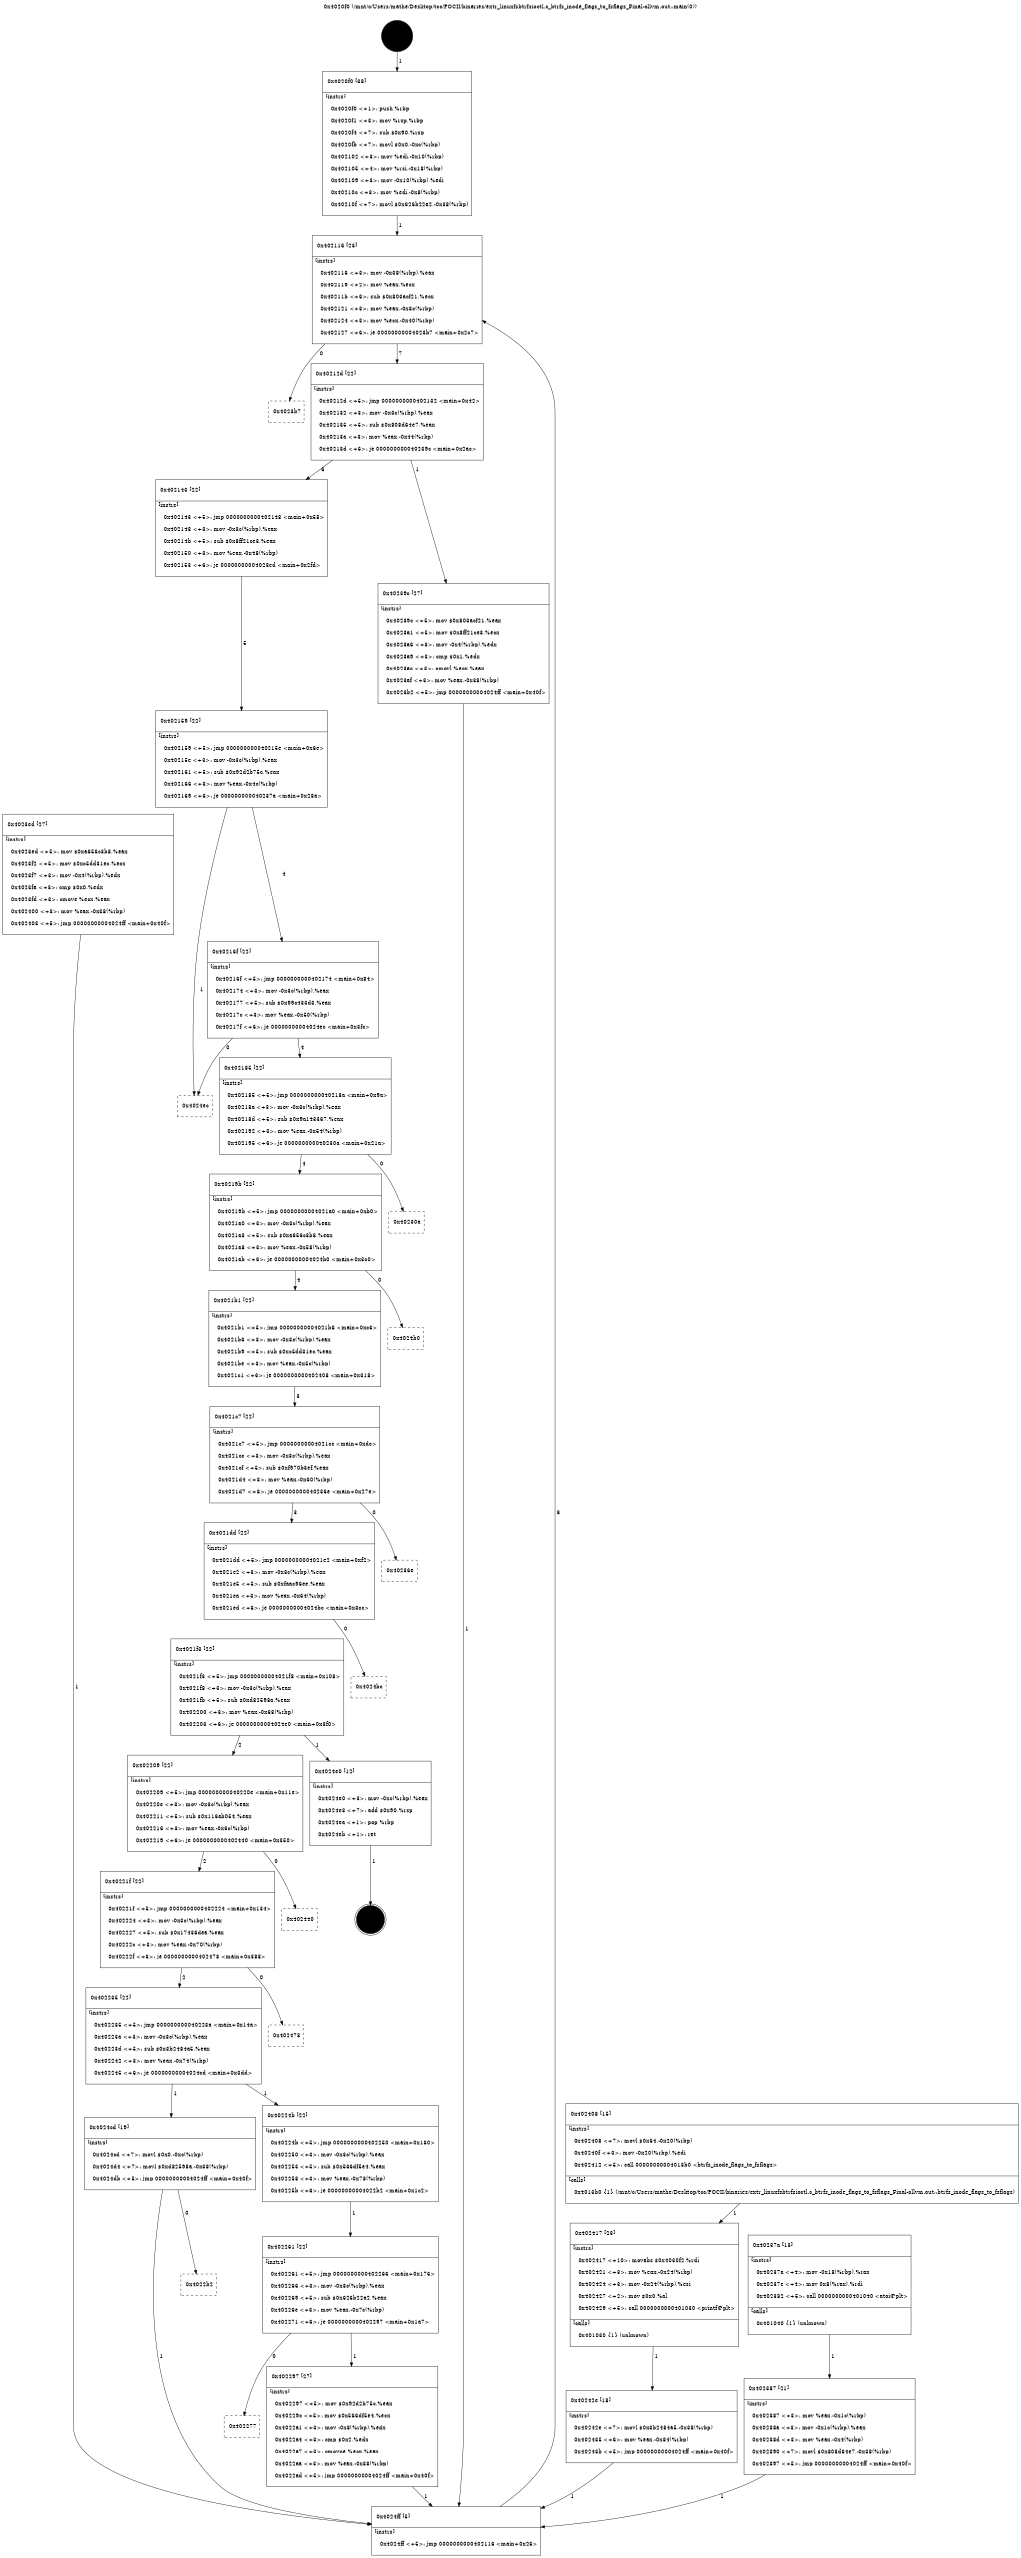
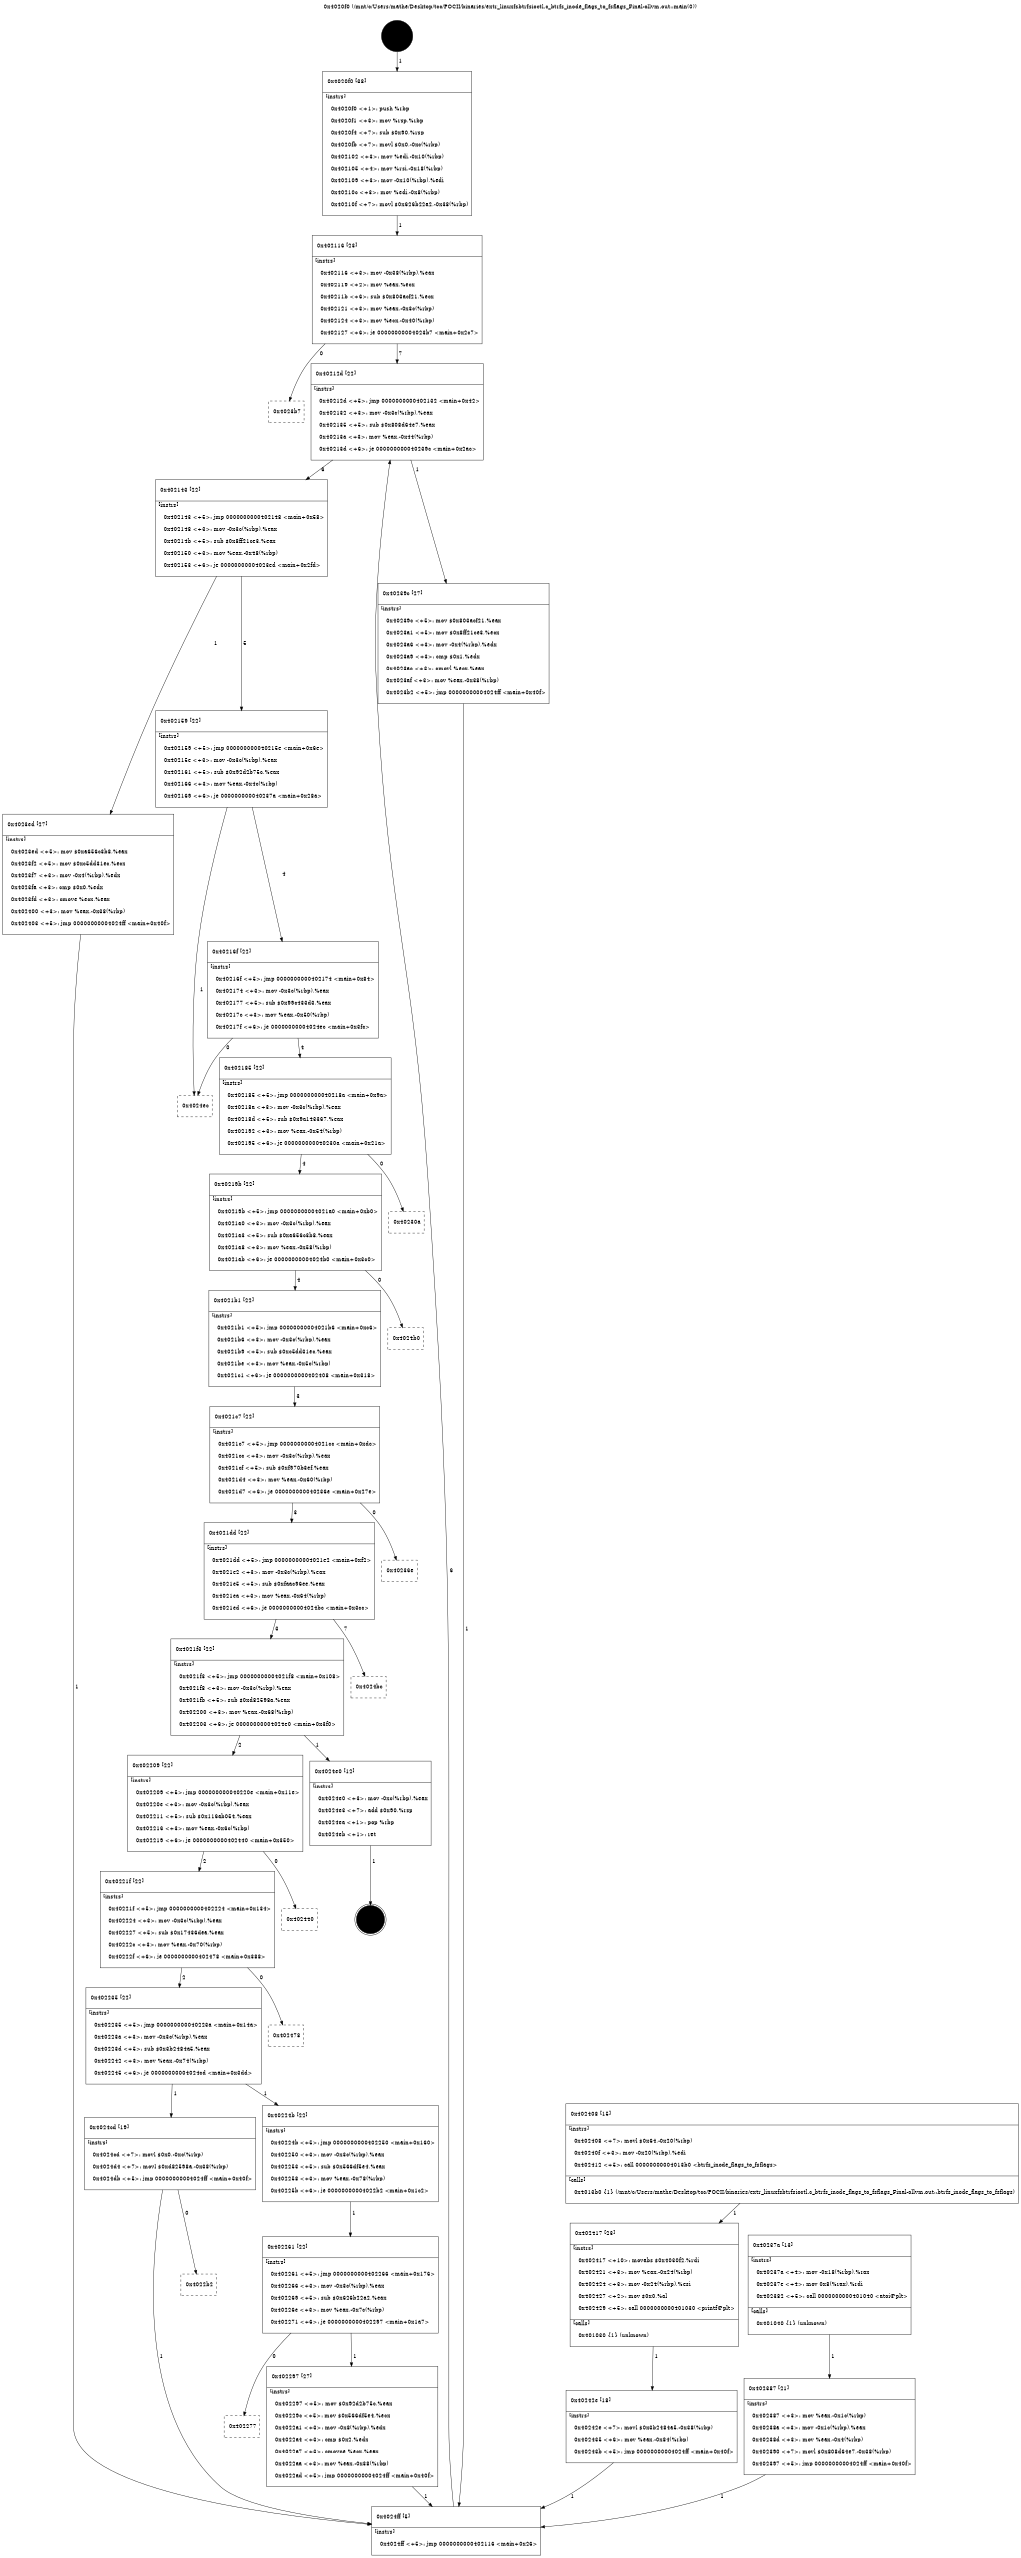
none -> (160, 692)
(555, 1410) -> (444, 1483)
none -> (274, 1627)
(345, 1629) -> (345, 1629)
